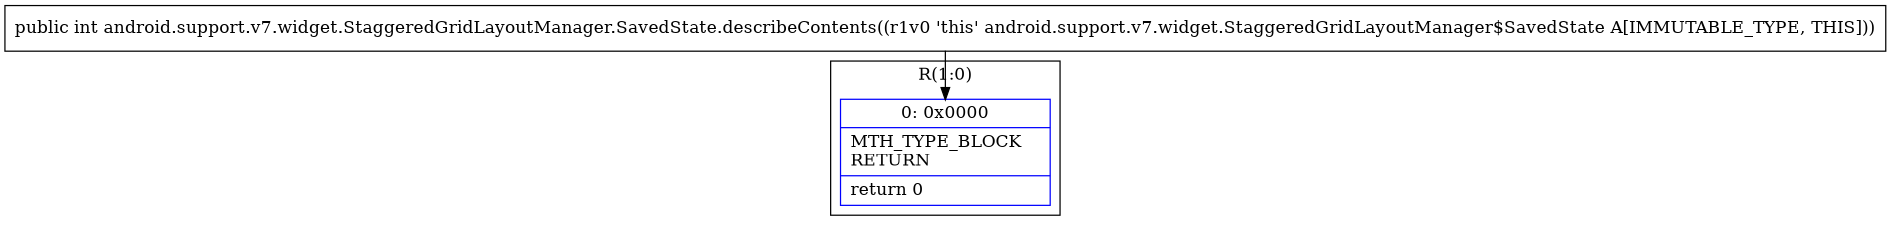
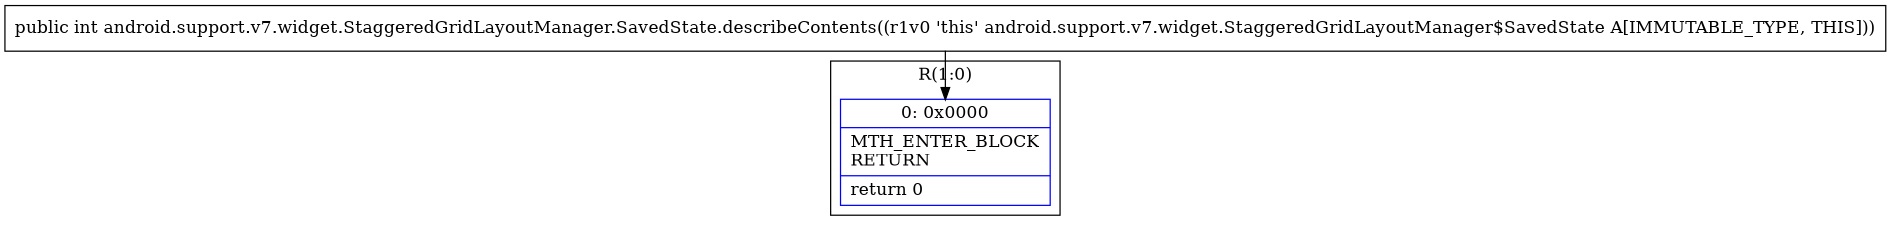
(936, 142) -> (945, 142)
